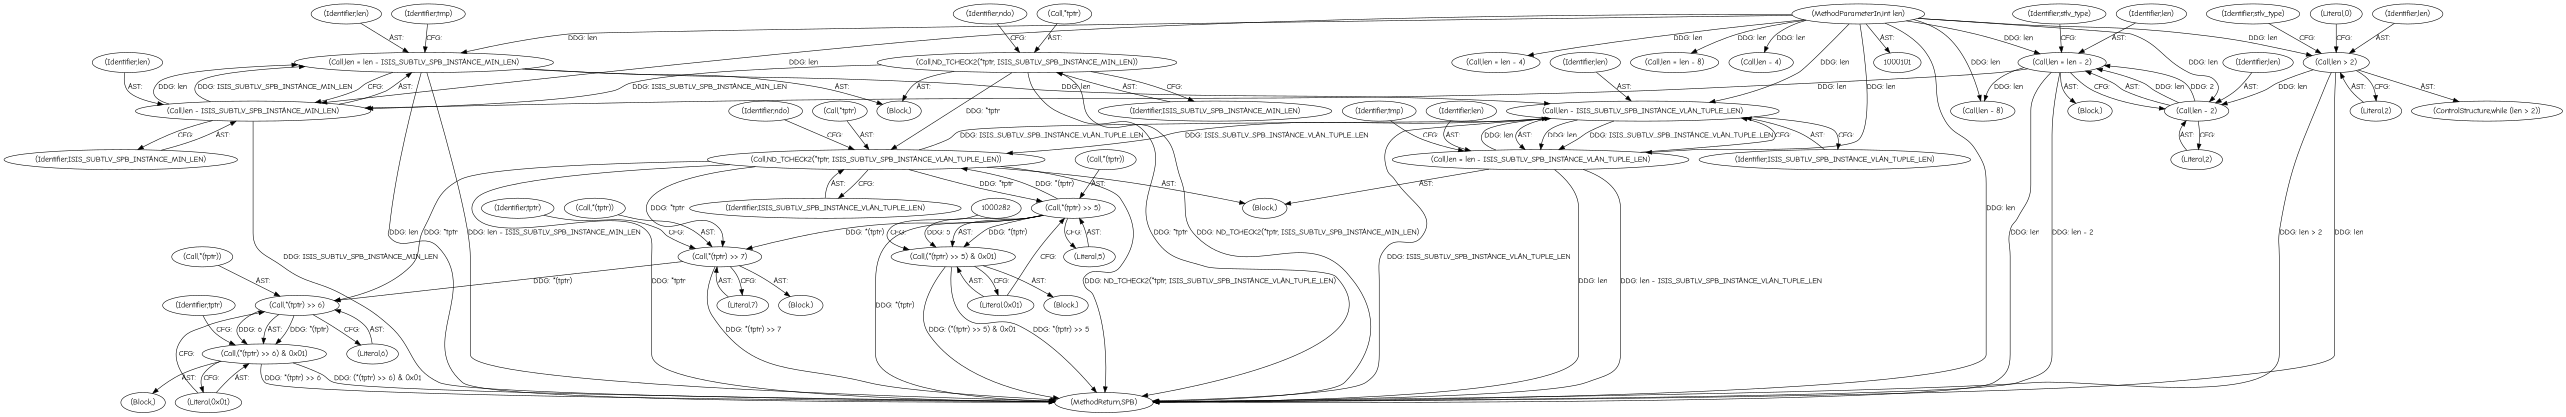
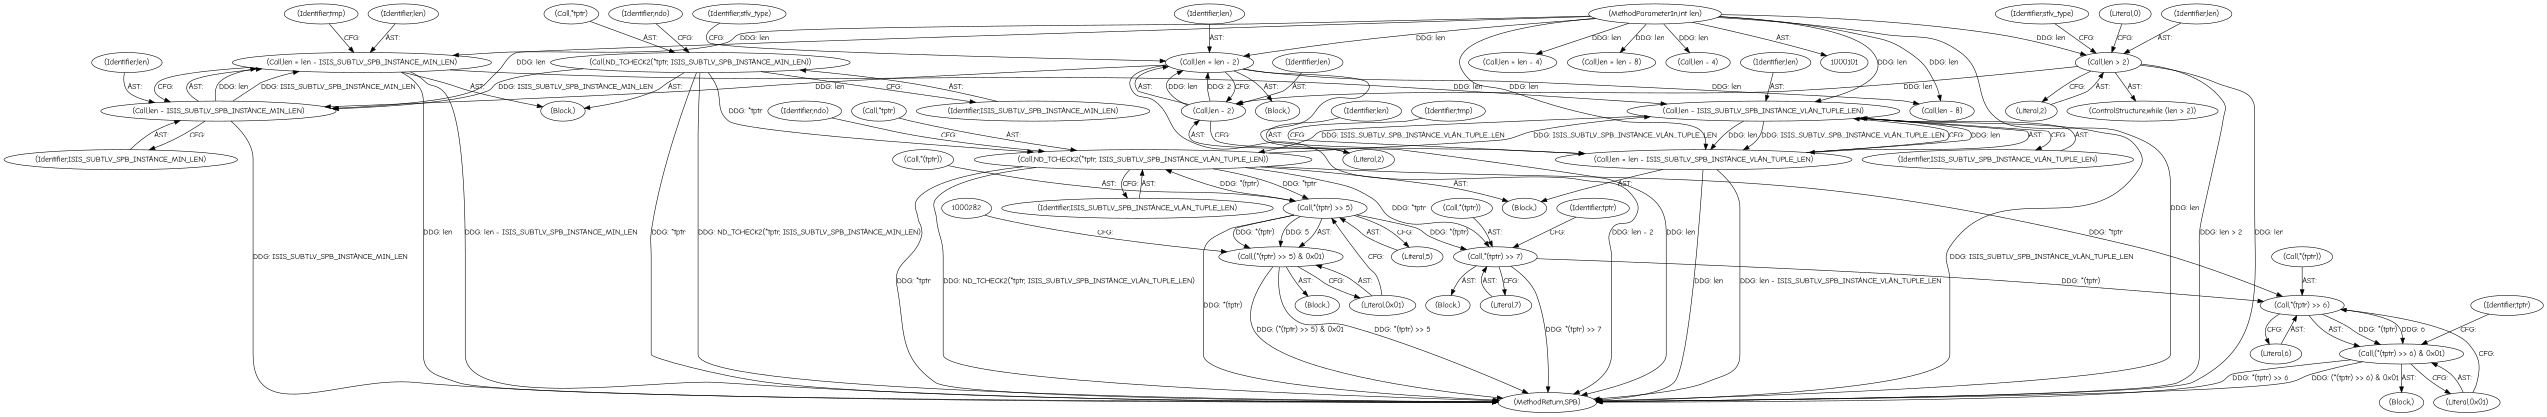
(2100, 31) -> none
